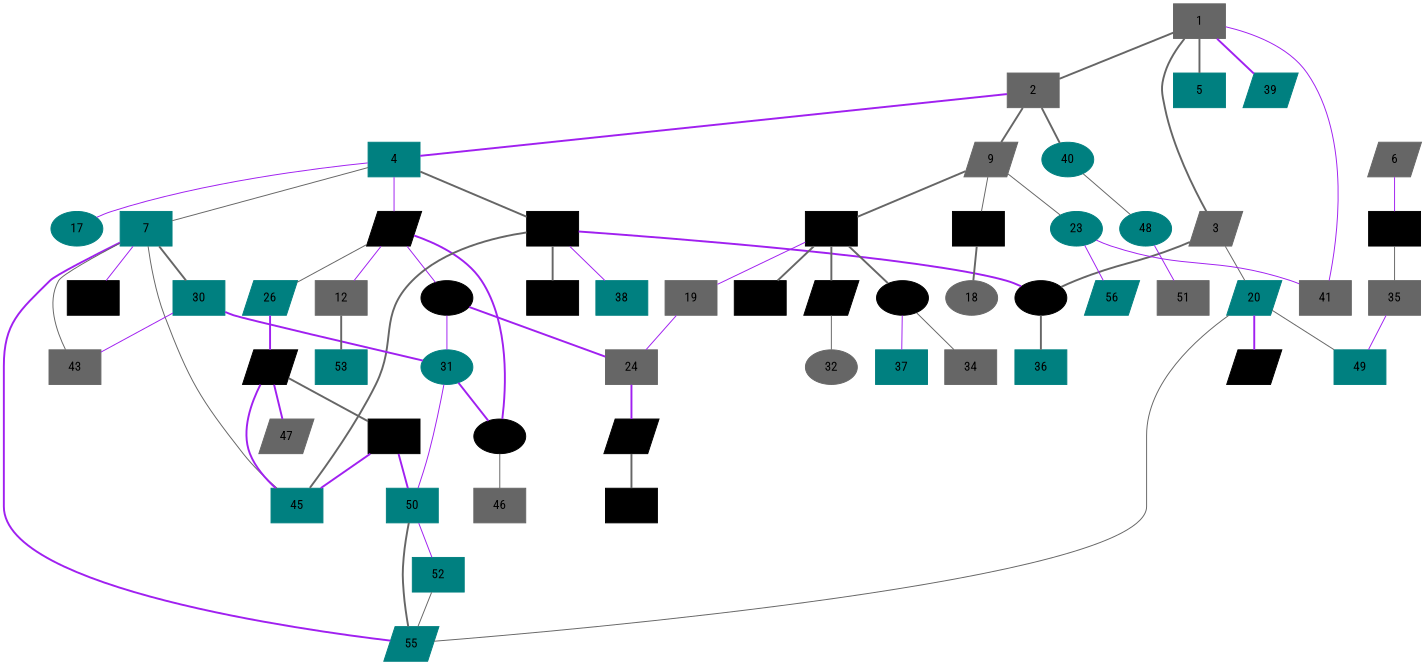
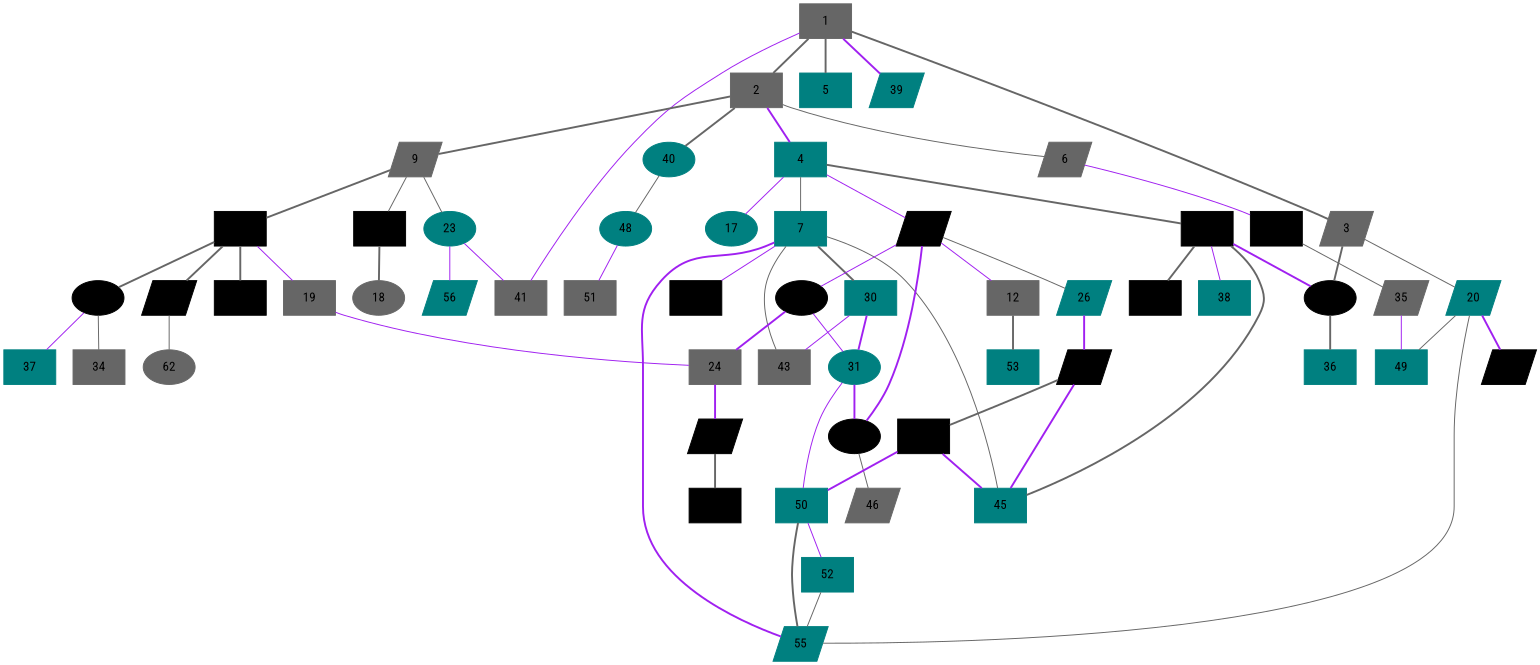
none -> (912, 137)
(1395, 298) -> (1401, 298)
(831, 367) -> (169, 367)
(286, 436) -> none
(500, 506) -> (873, 506)
